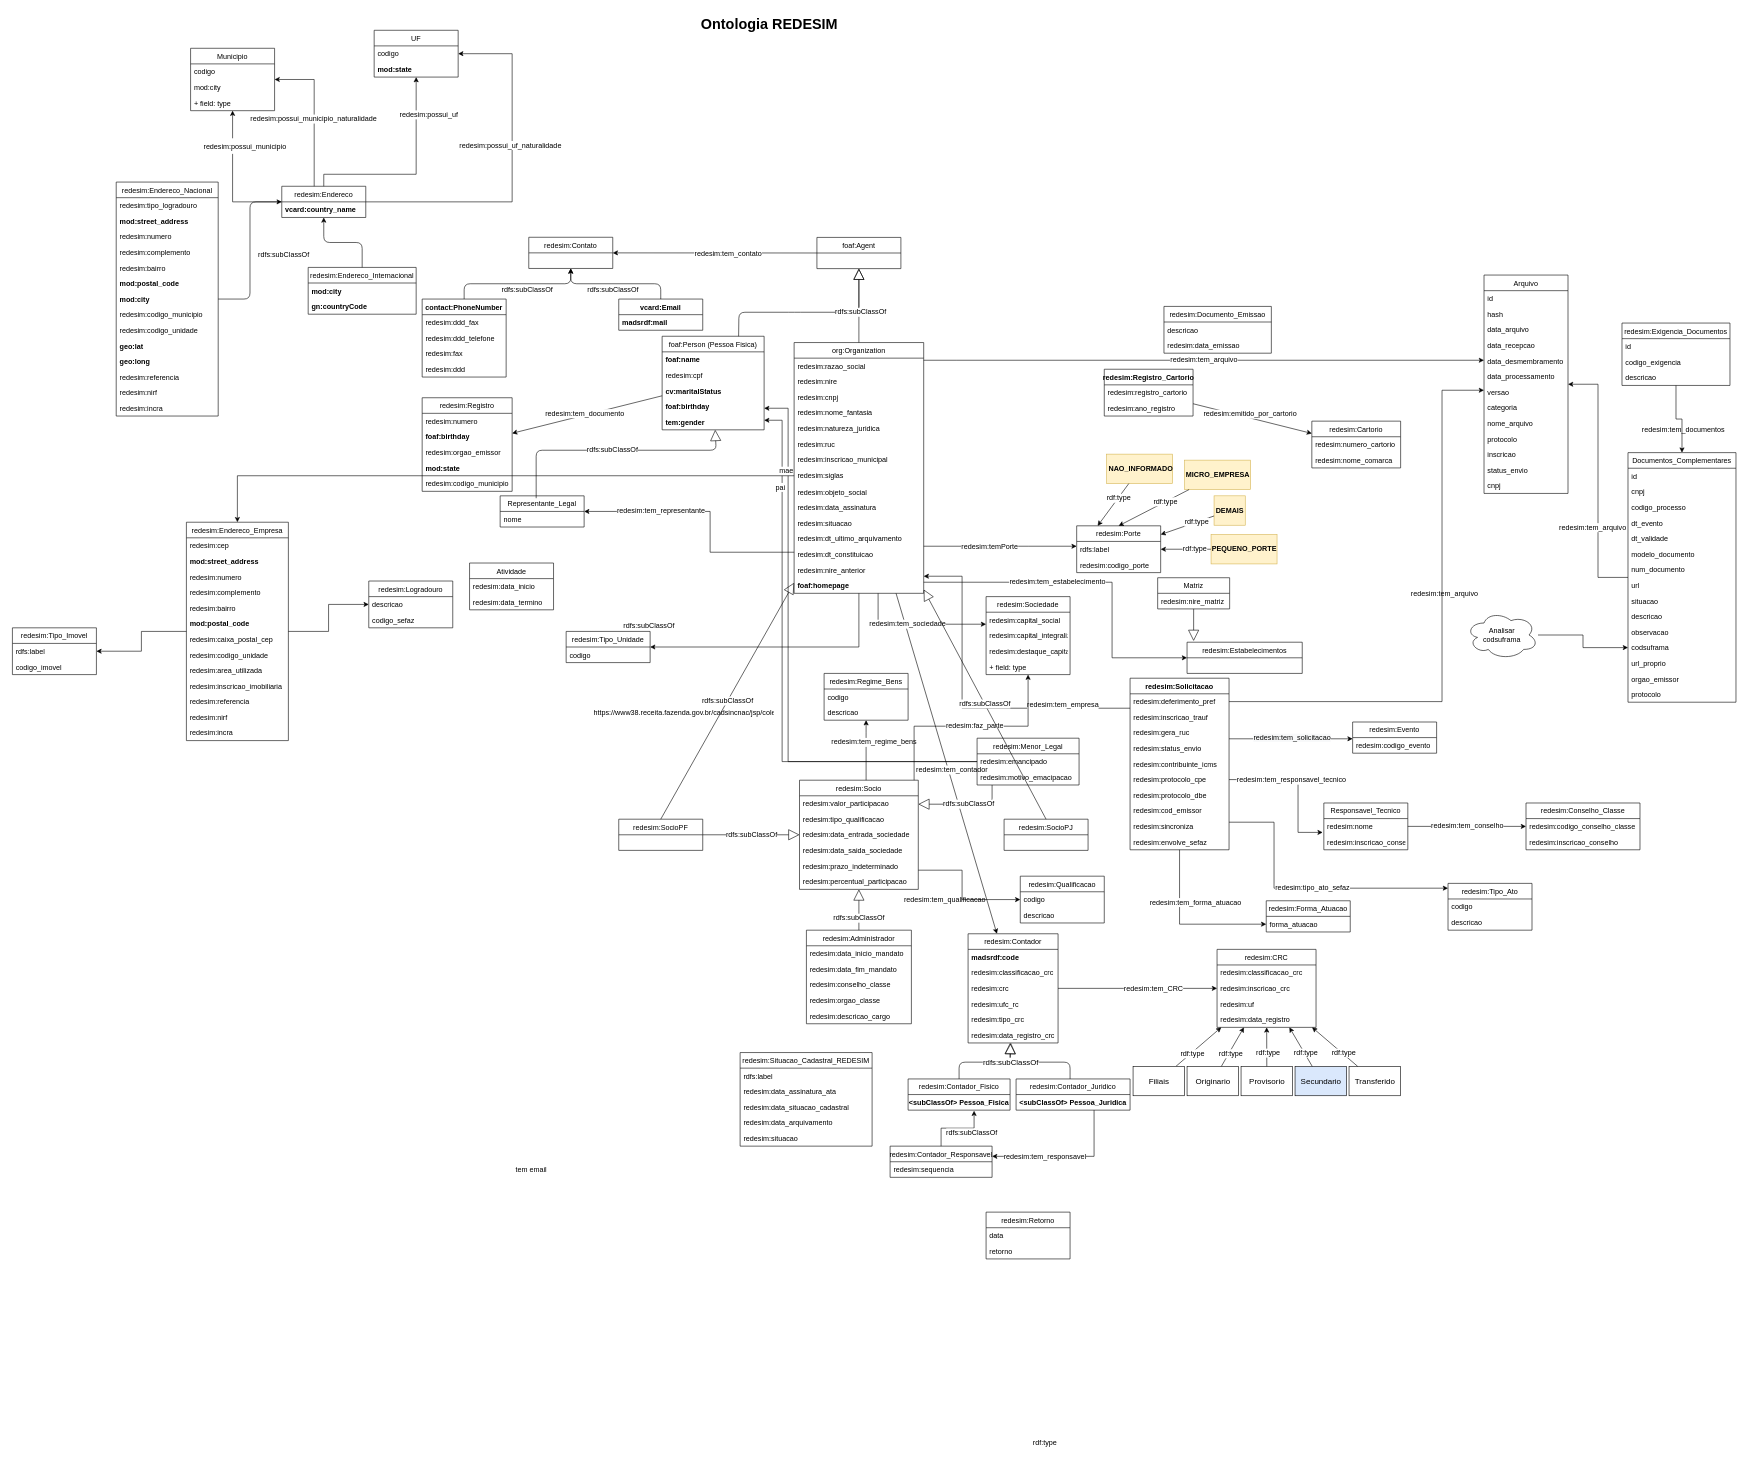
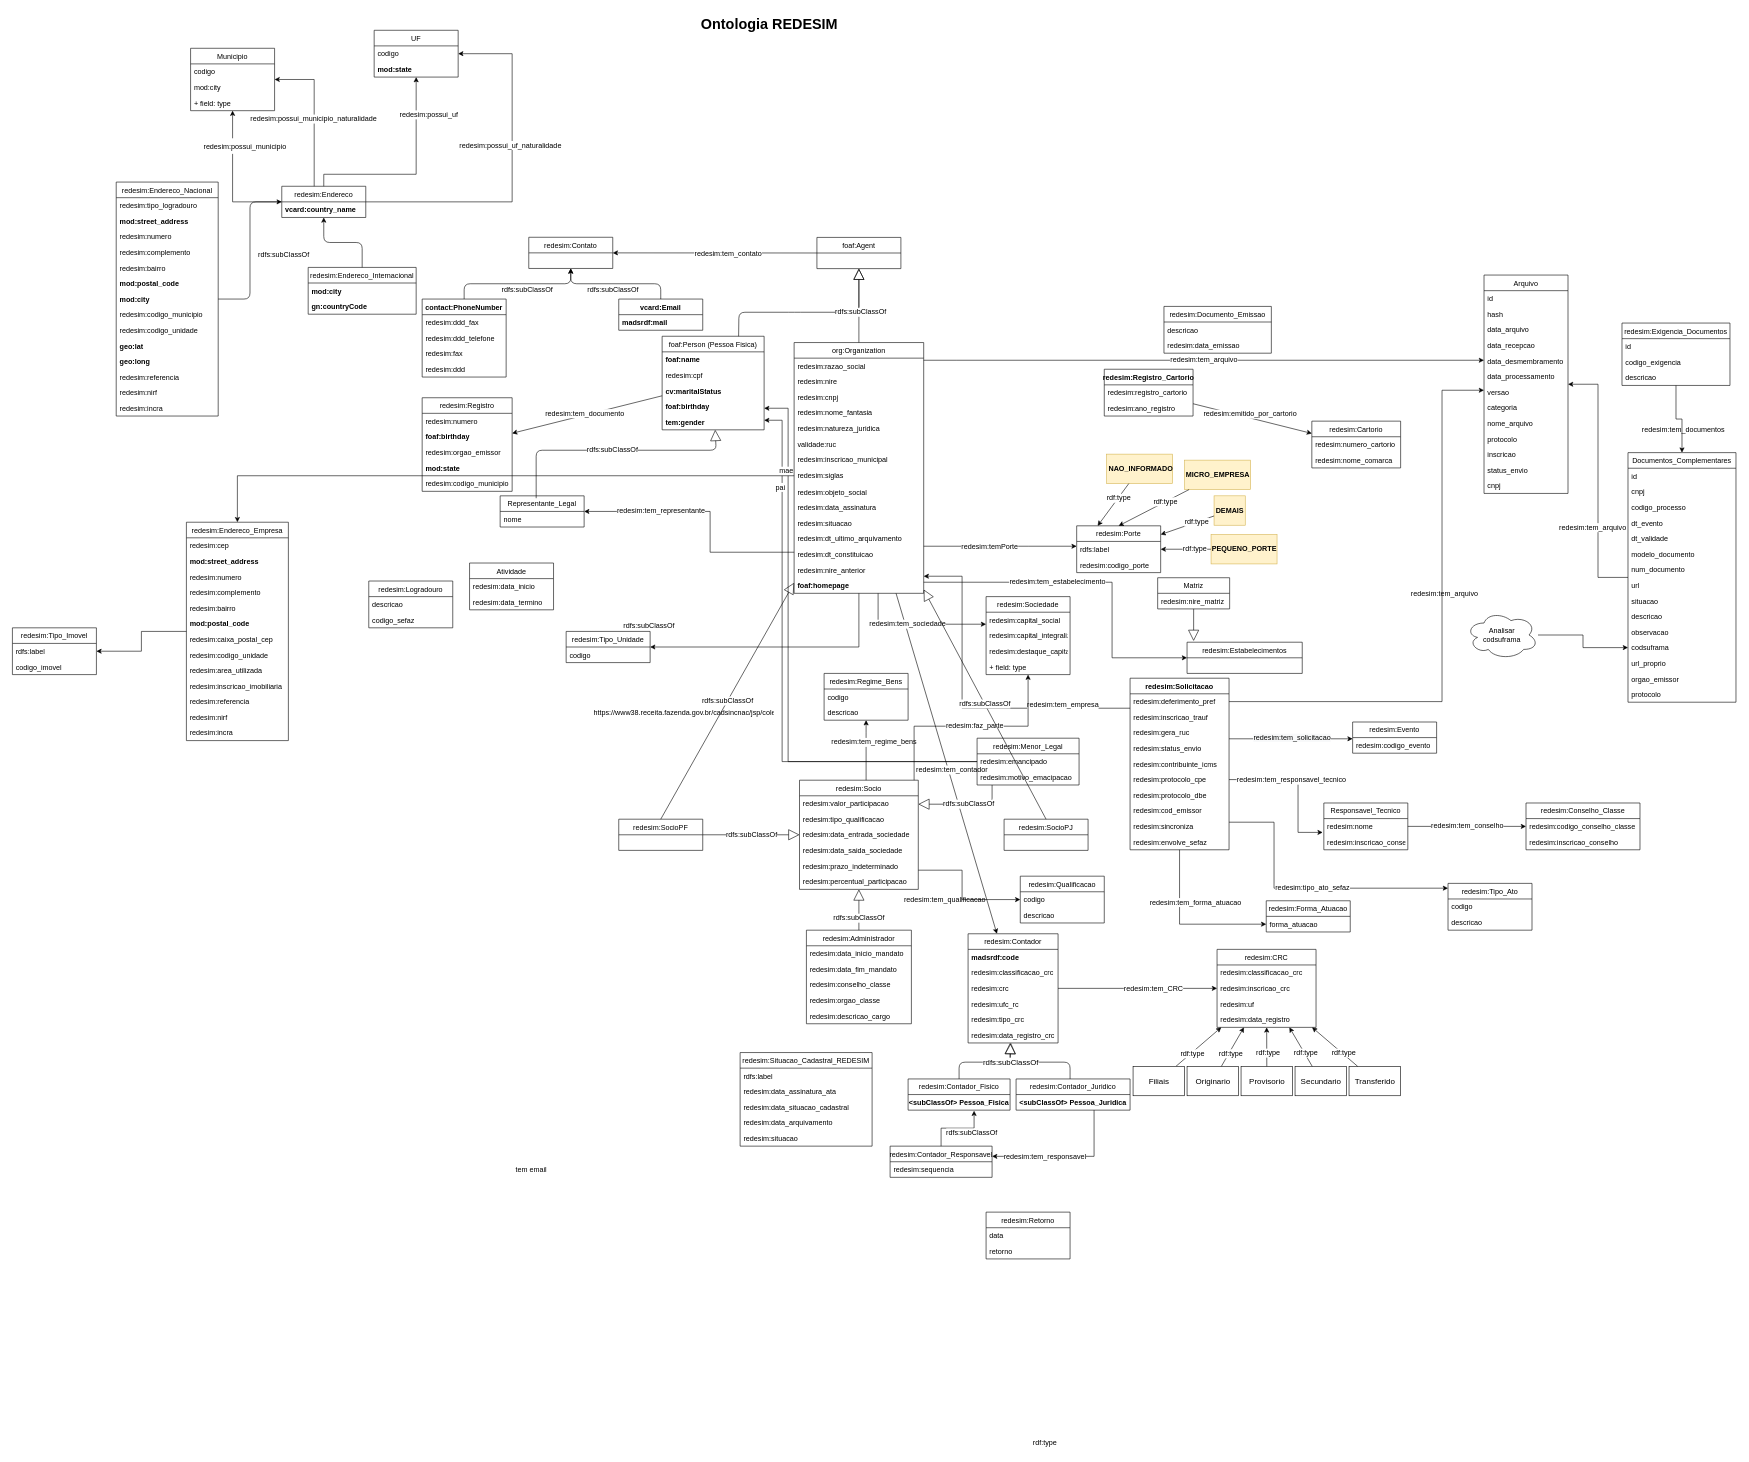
(818, 444) -> (819, 444)
(329, 621) -> none
(1321, 1081) -> (1321, 1081)
